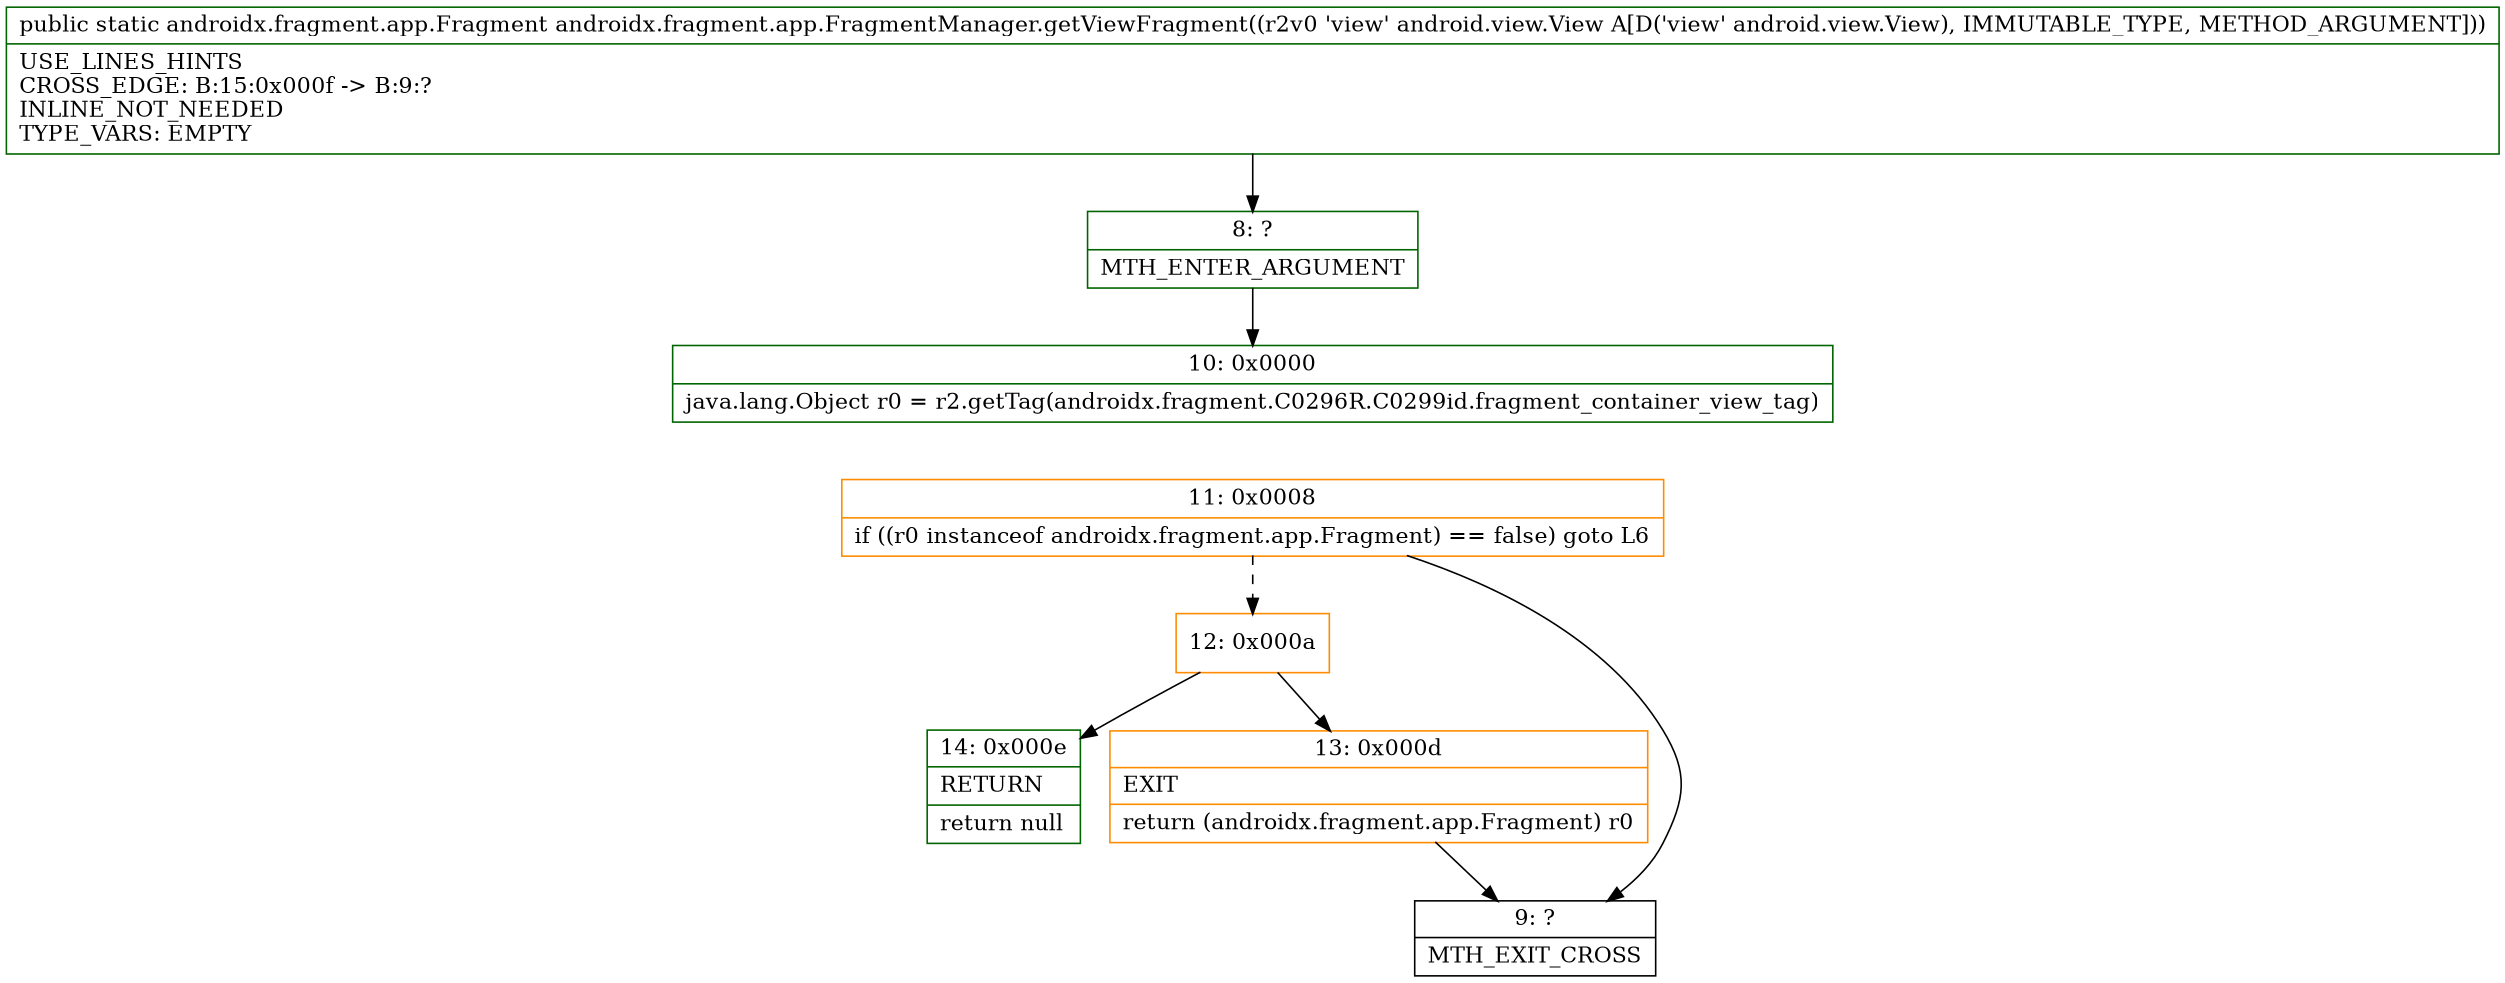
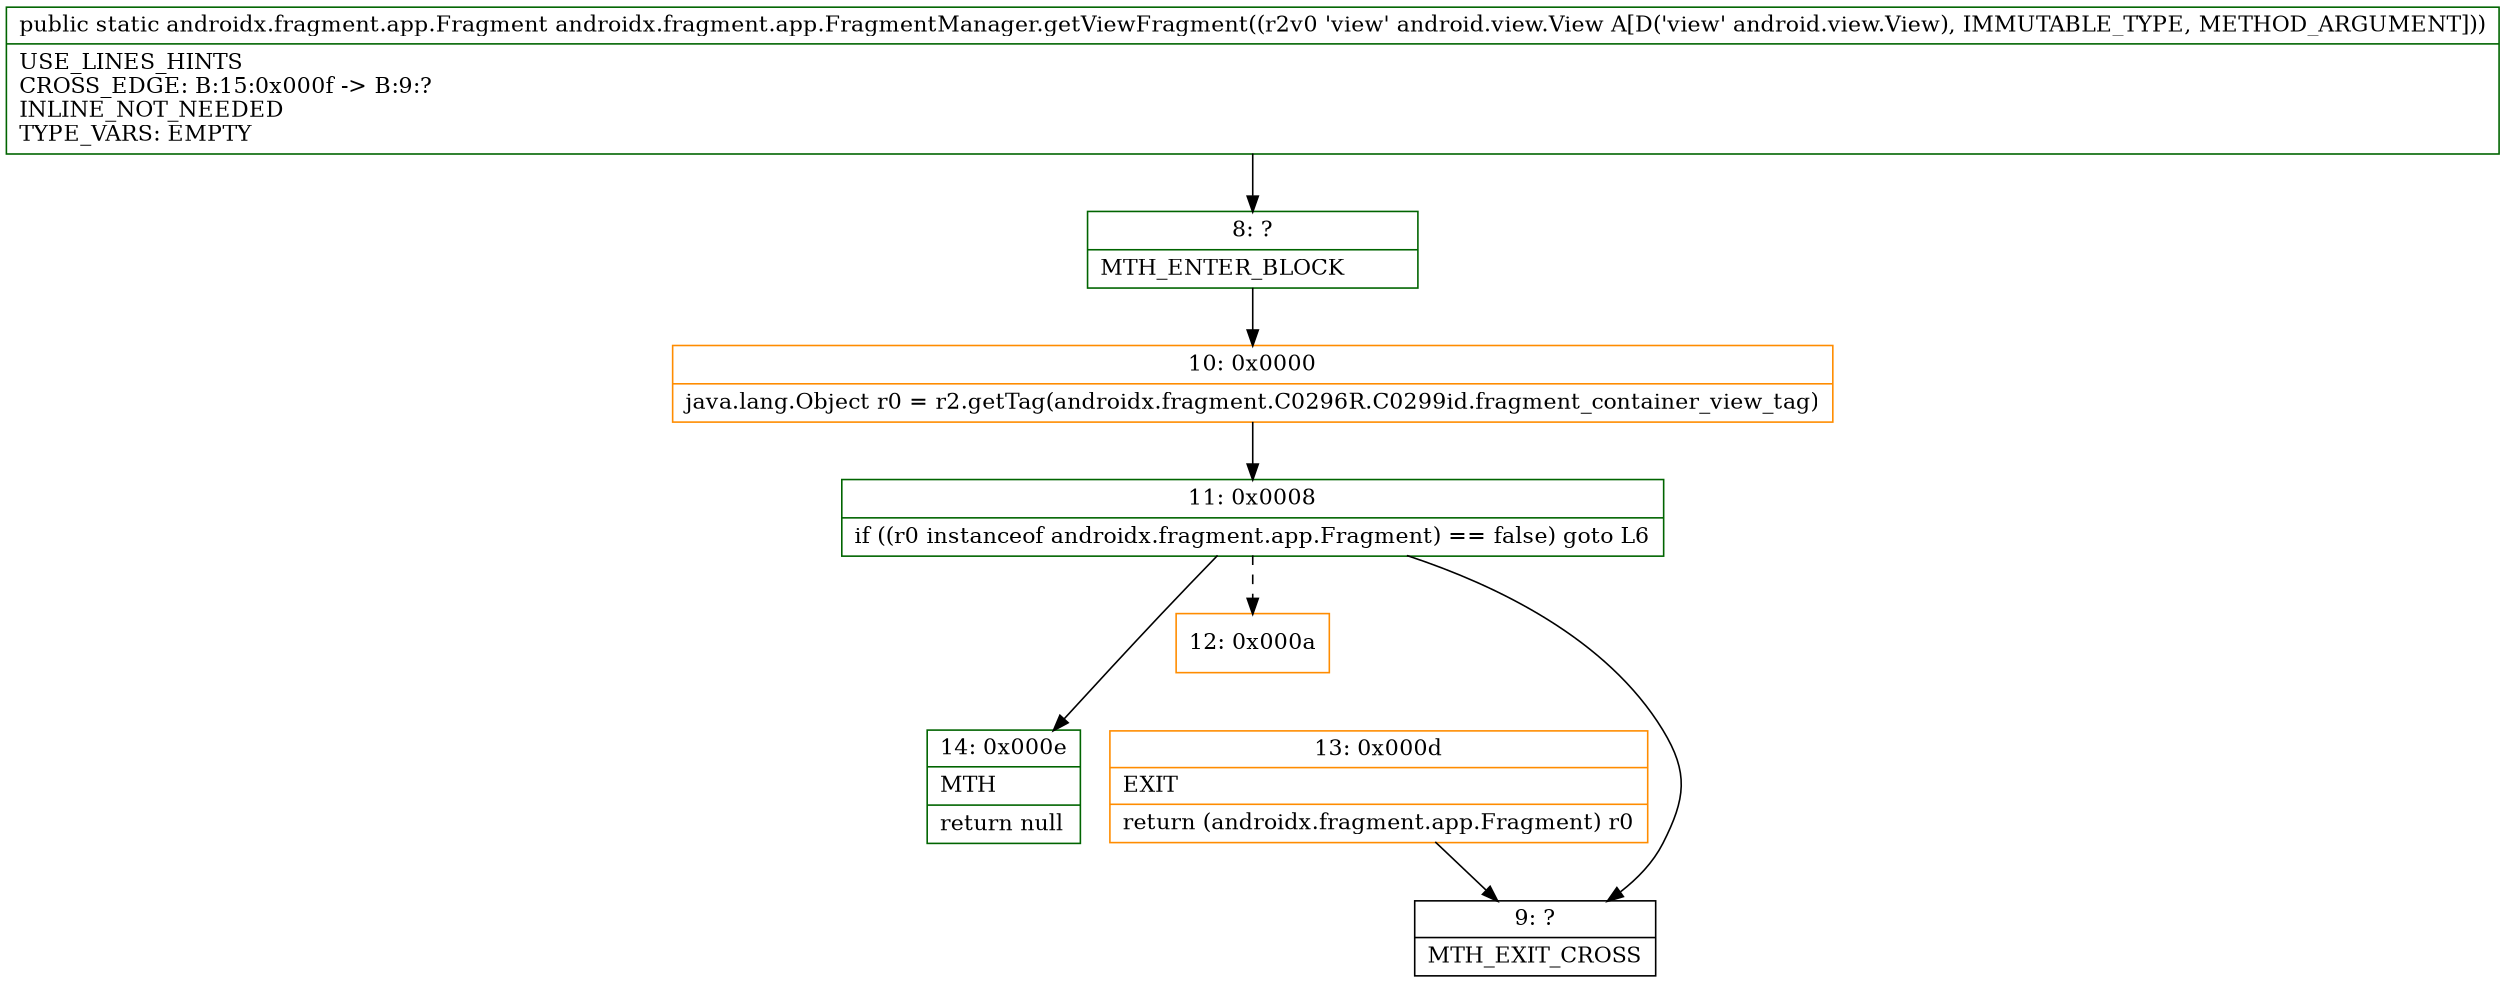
(1253, 268) -> (1223, 268)
(1253, 384) -> (1253, 384)
none -> (1253, 443)
(1253, 518) -> (1253, 518)
(1299, 696) -> none
(1147, 701) -> (1140, 637)
(992, 785) -> (969, 785)
